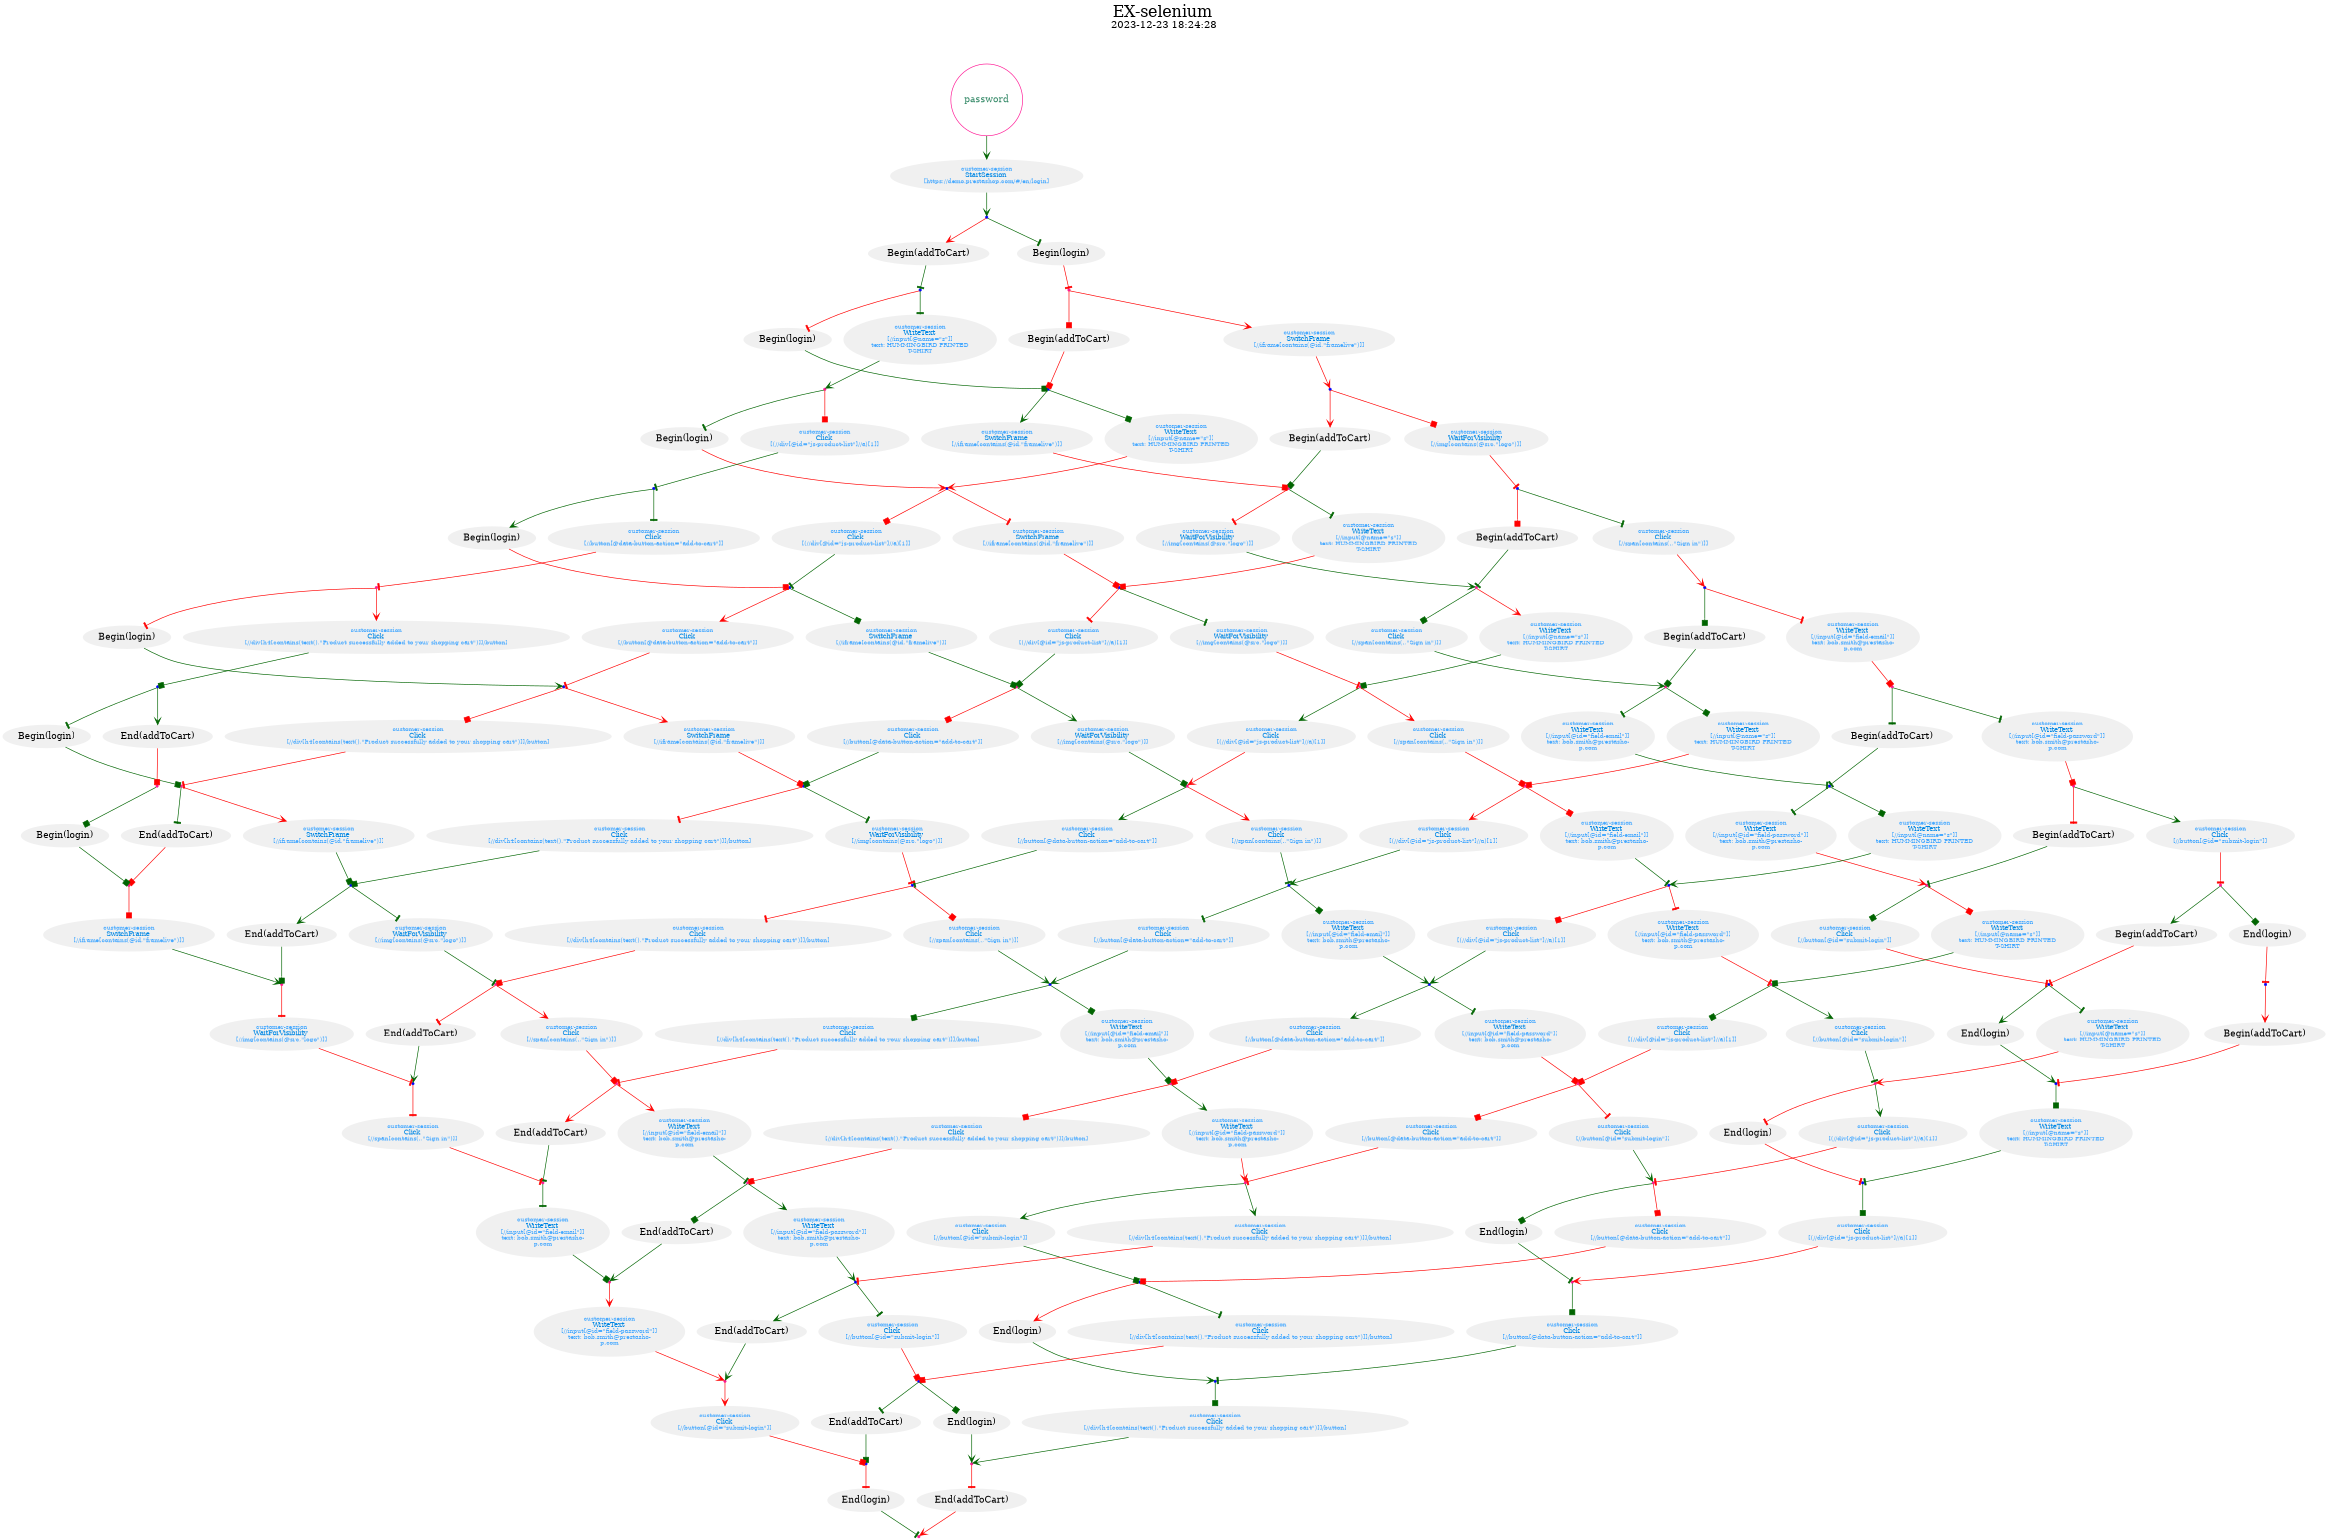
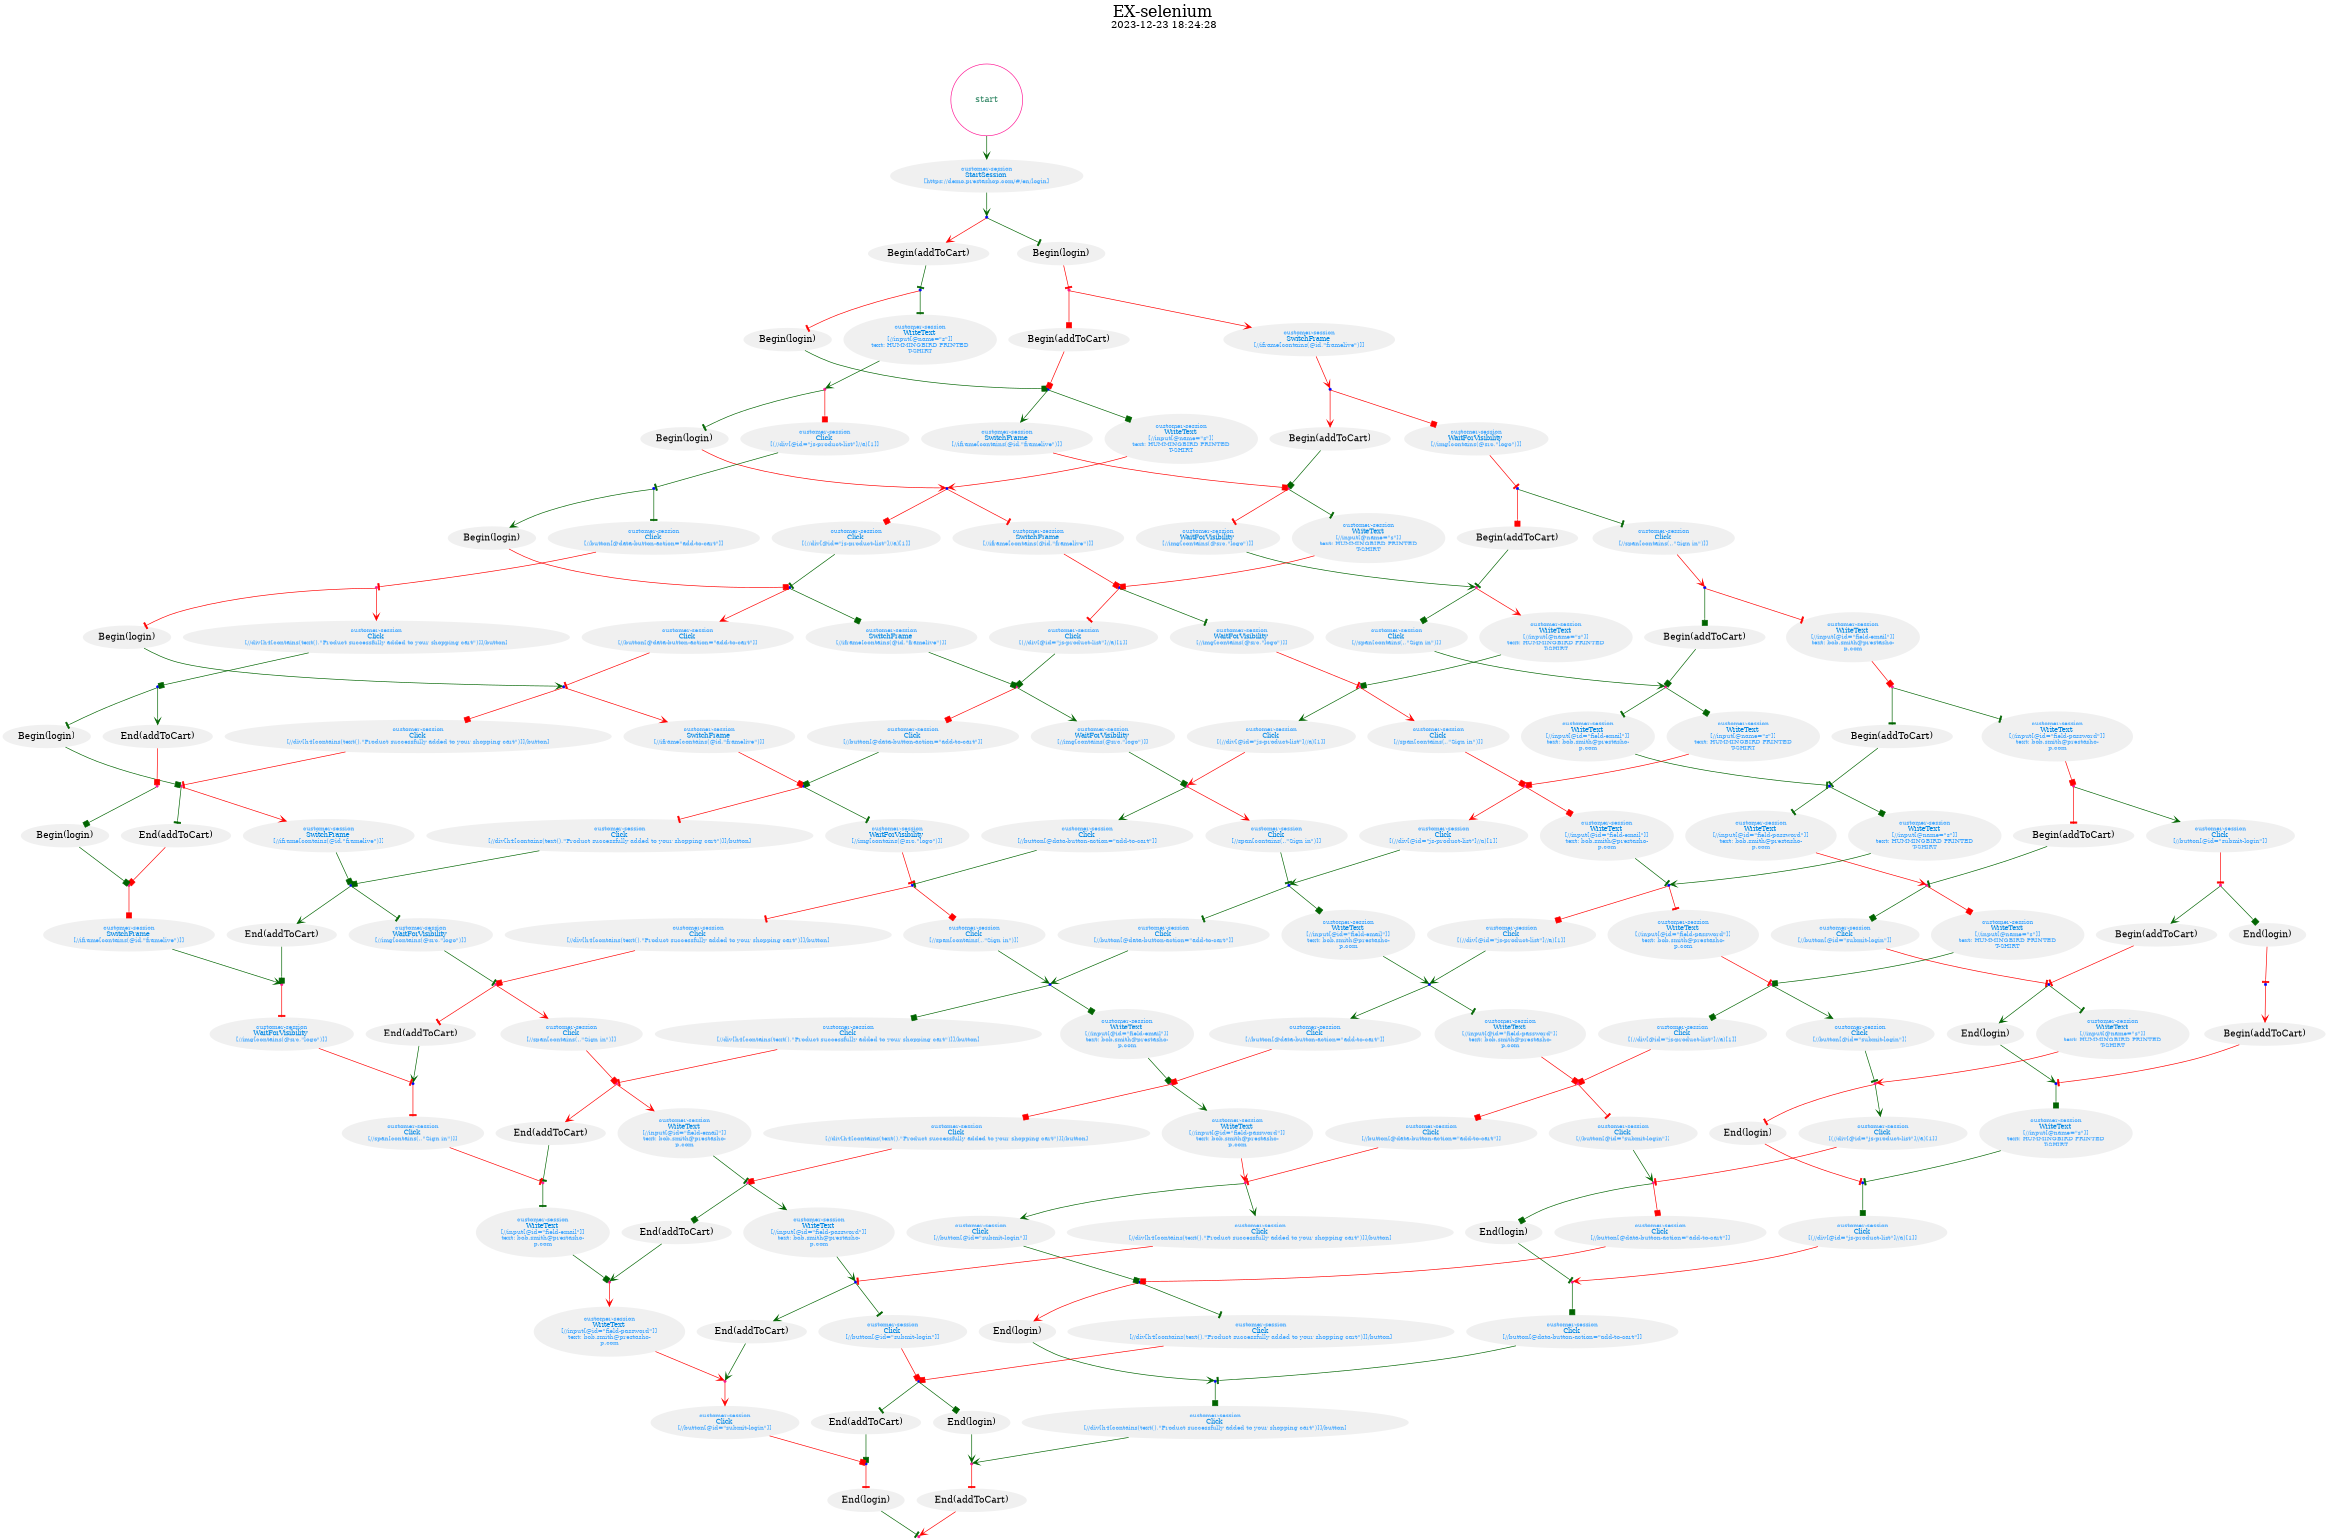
(987, 100) -> (987, 100)
